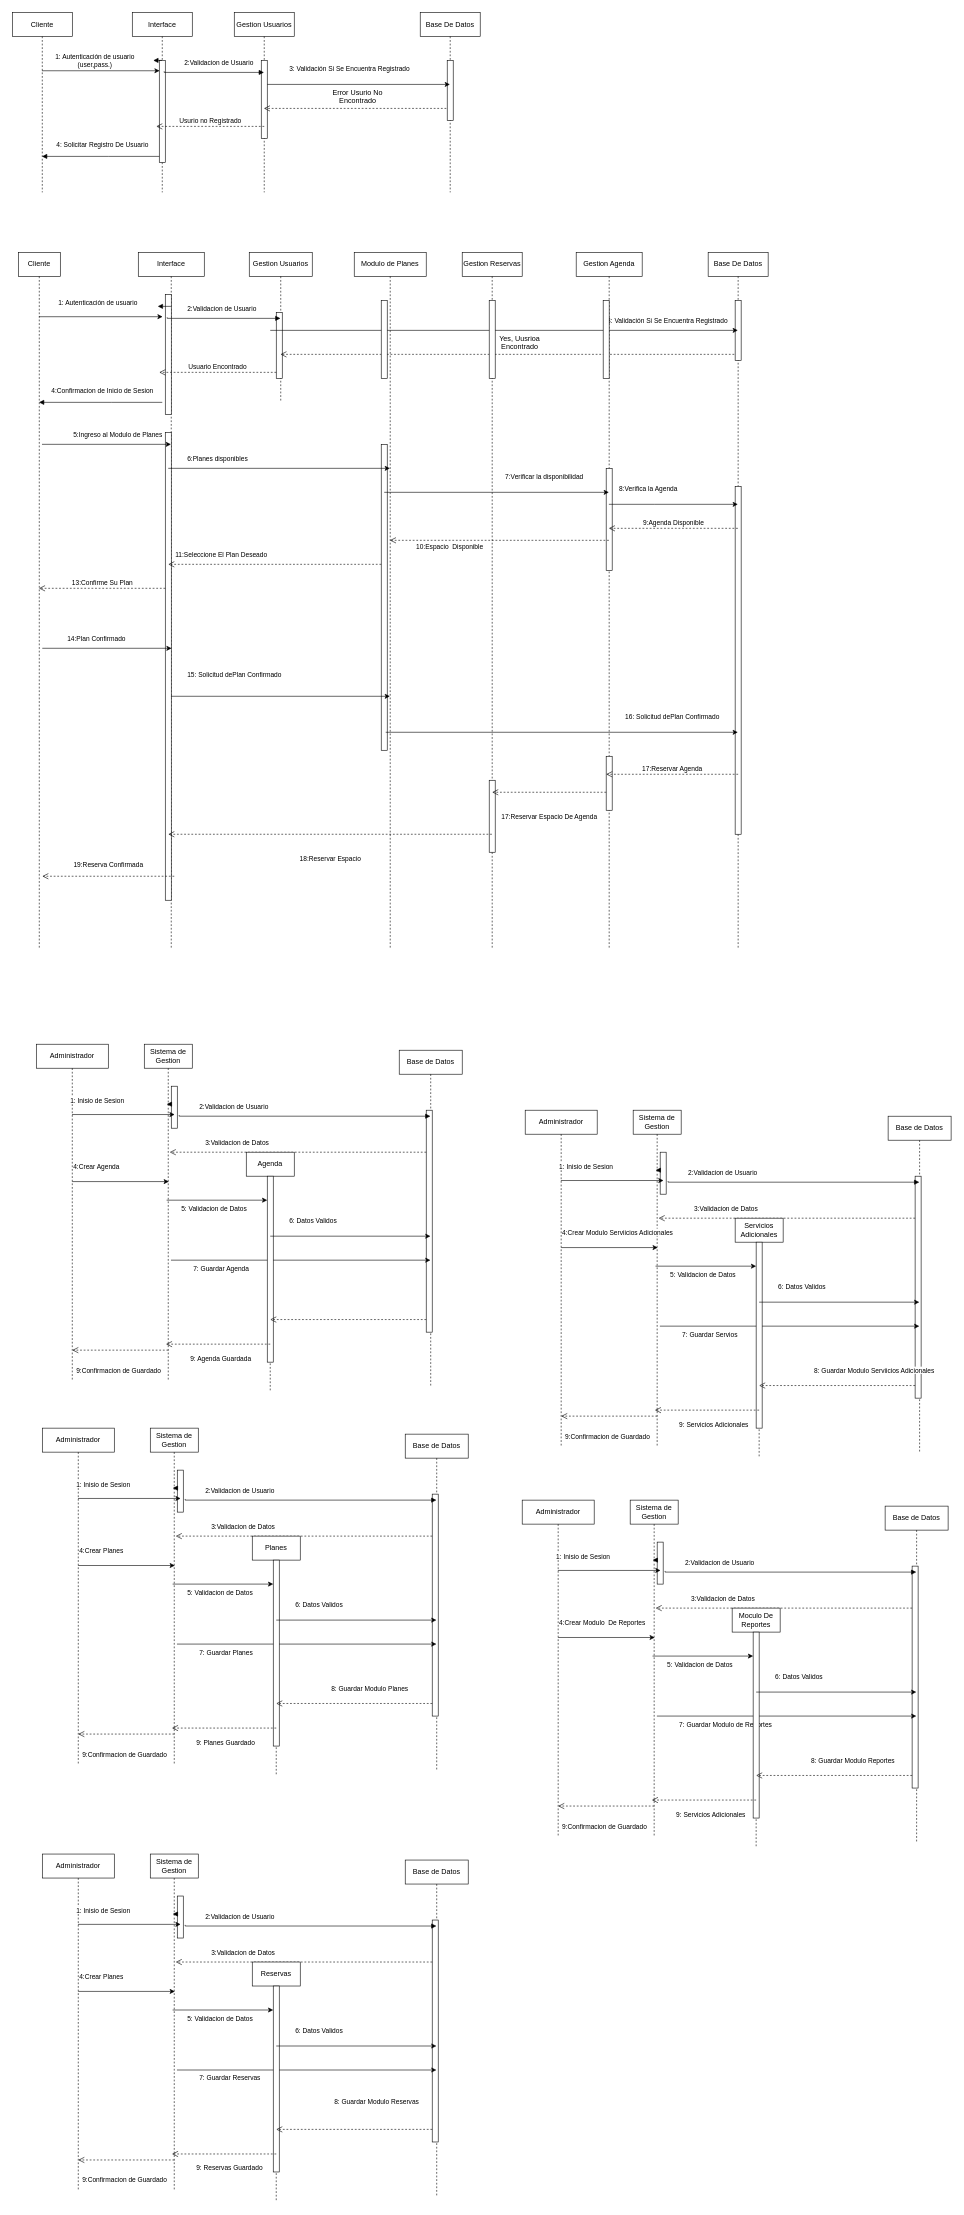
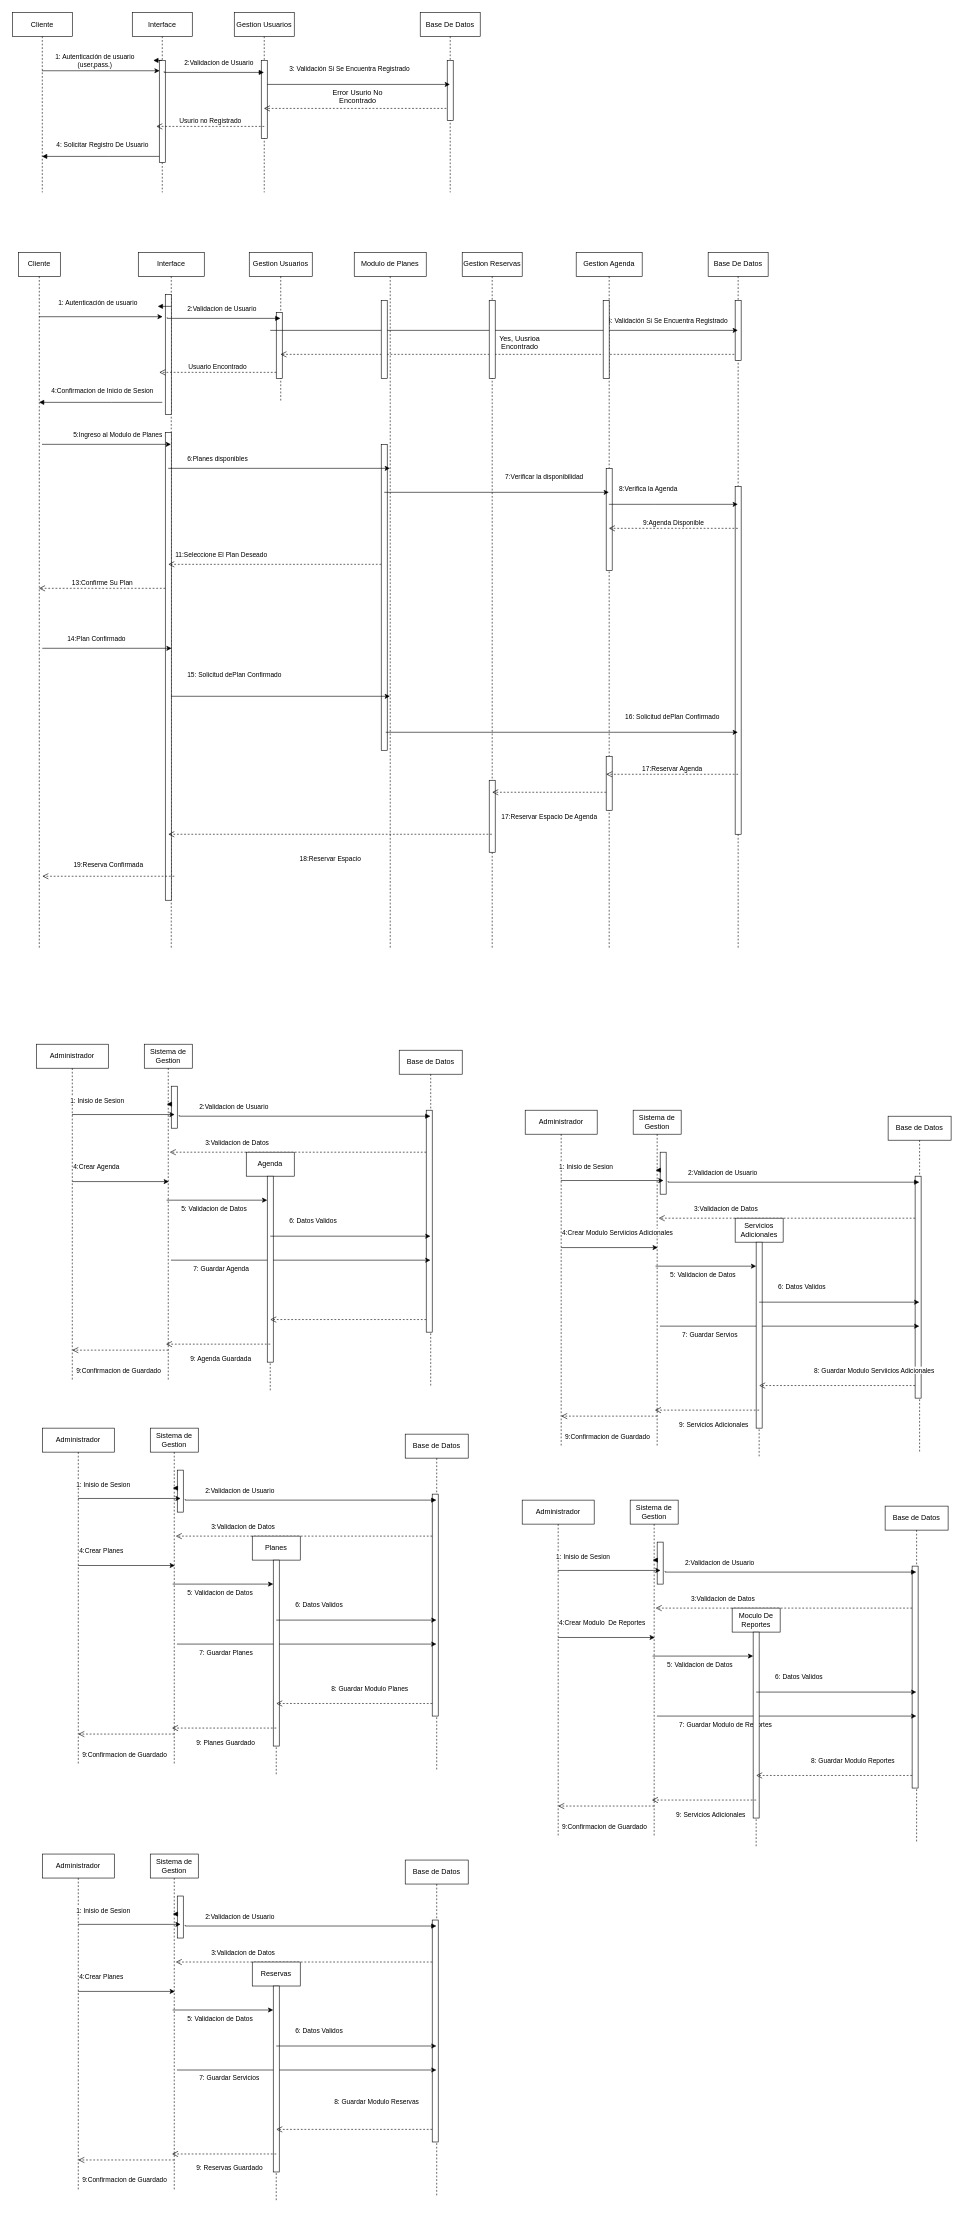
(500, 540) -> none
(232, 2083) -> (232, 2083)
